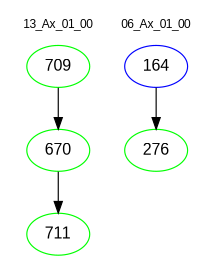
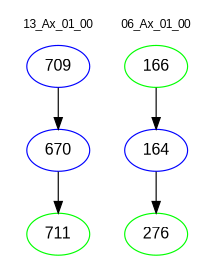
(58, 66) -> (58, 66)
none -> (156, 66)
(58, 150) -> (58, 150)
